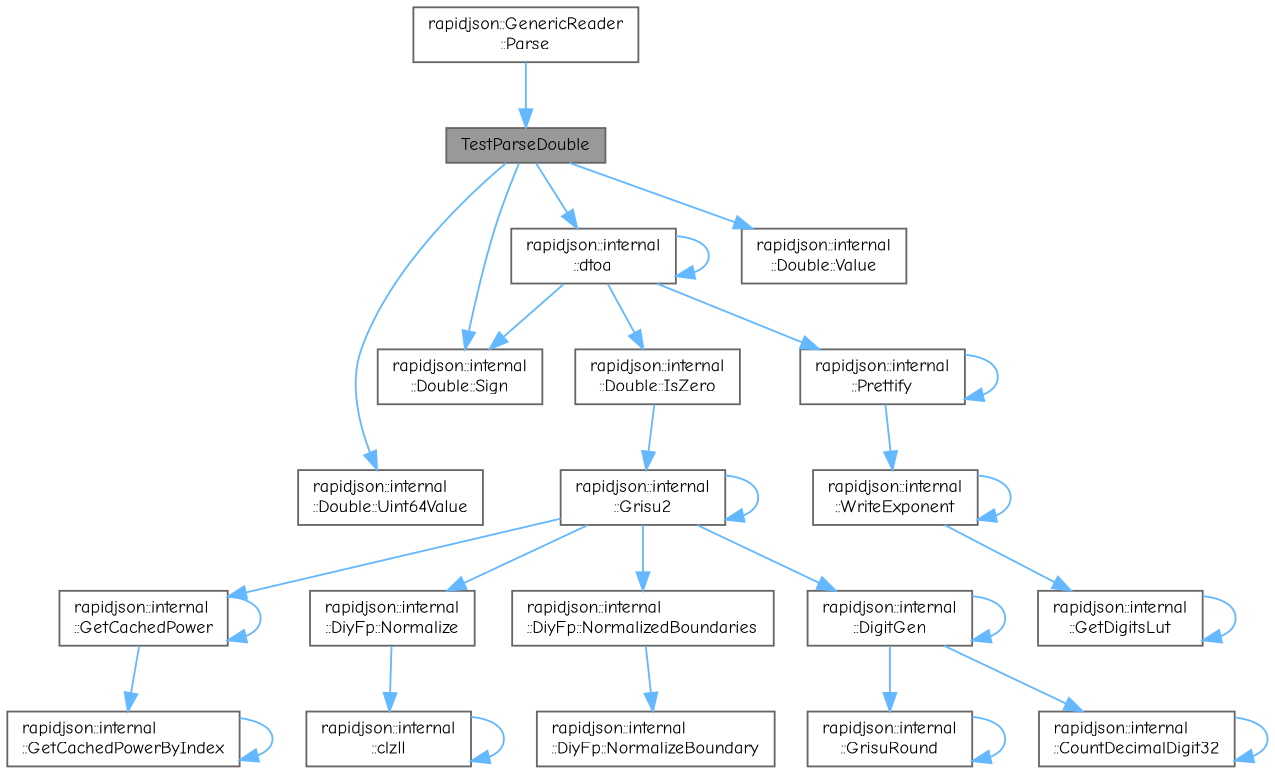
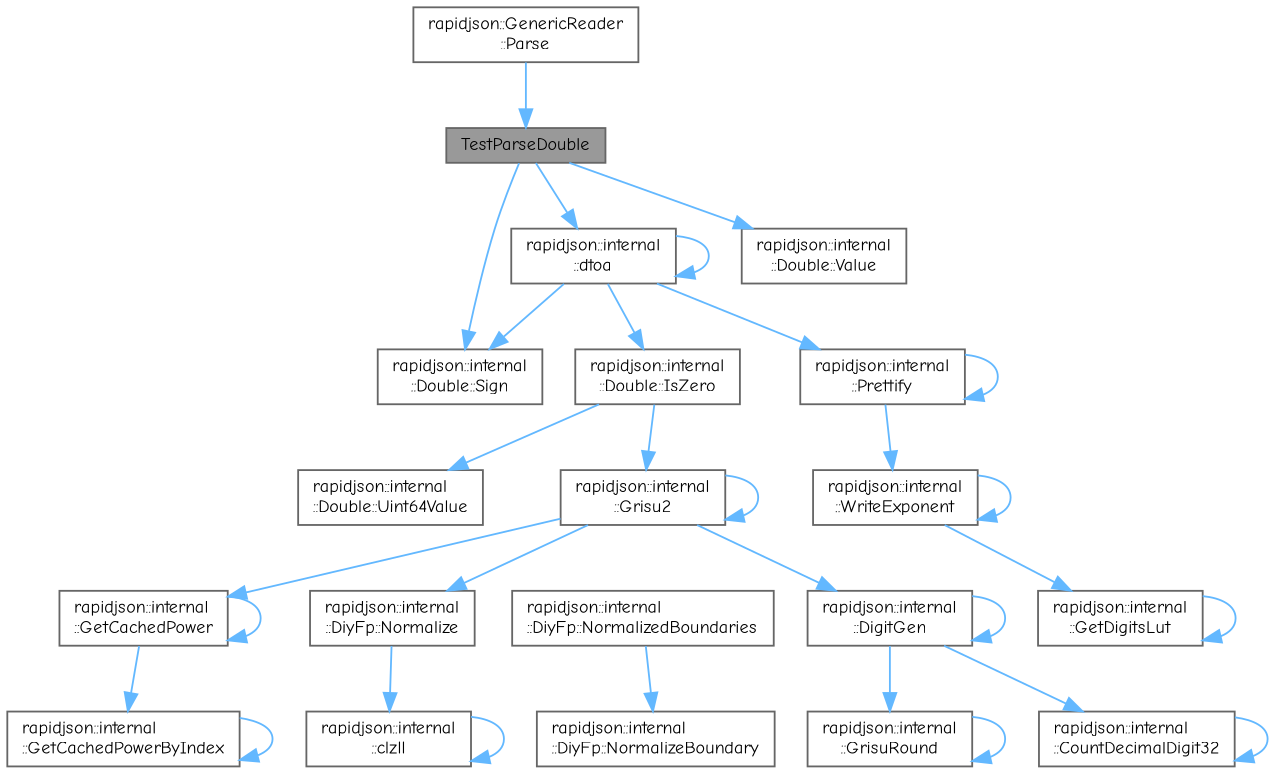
(391, 290) -> (532, 434)
(643, 549) -> none
